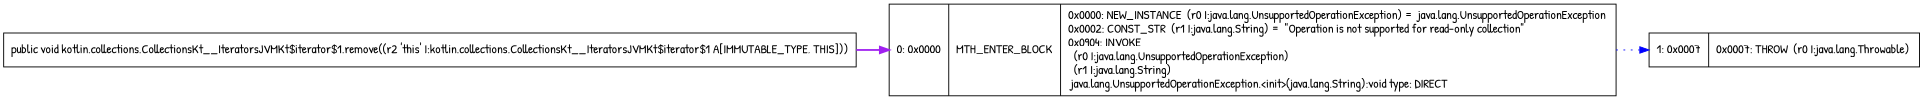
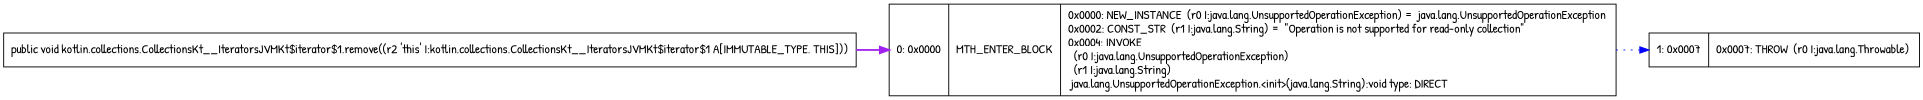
(1107, 43) -> (1108, 43)
